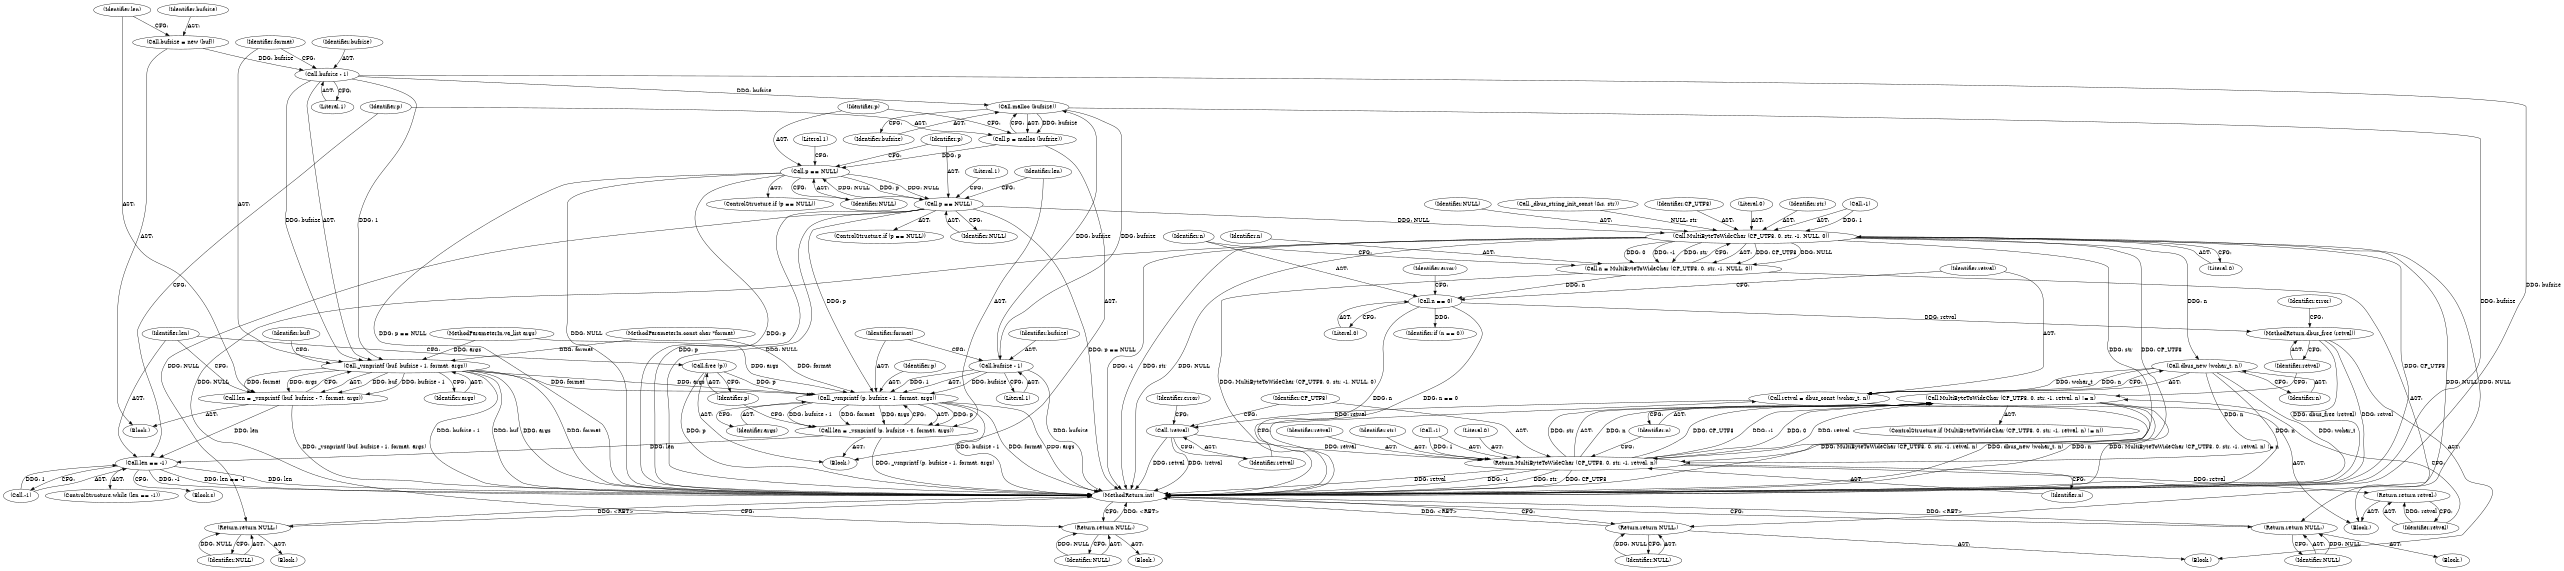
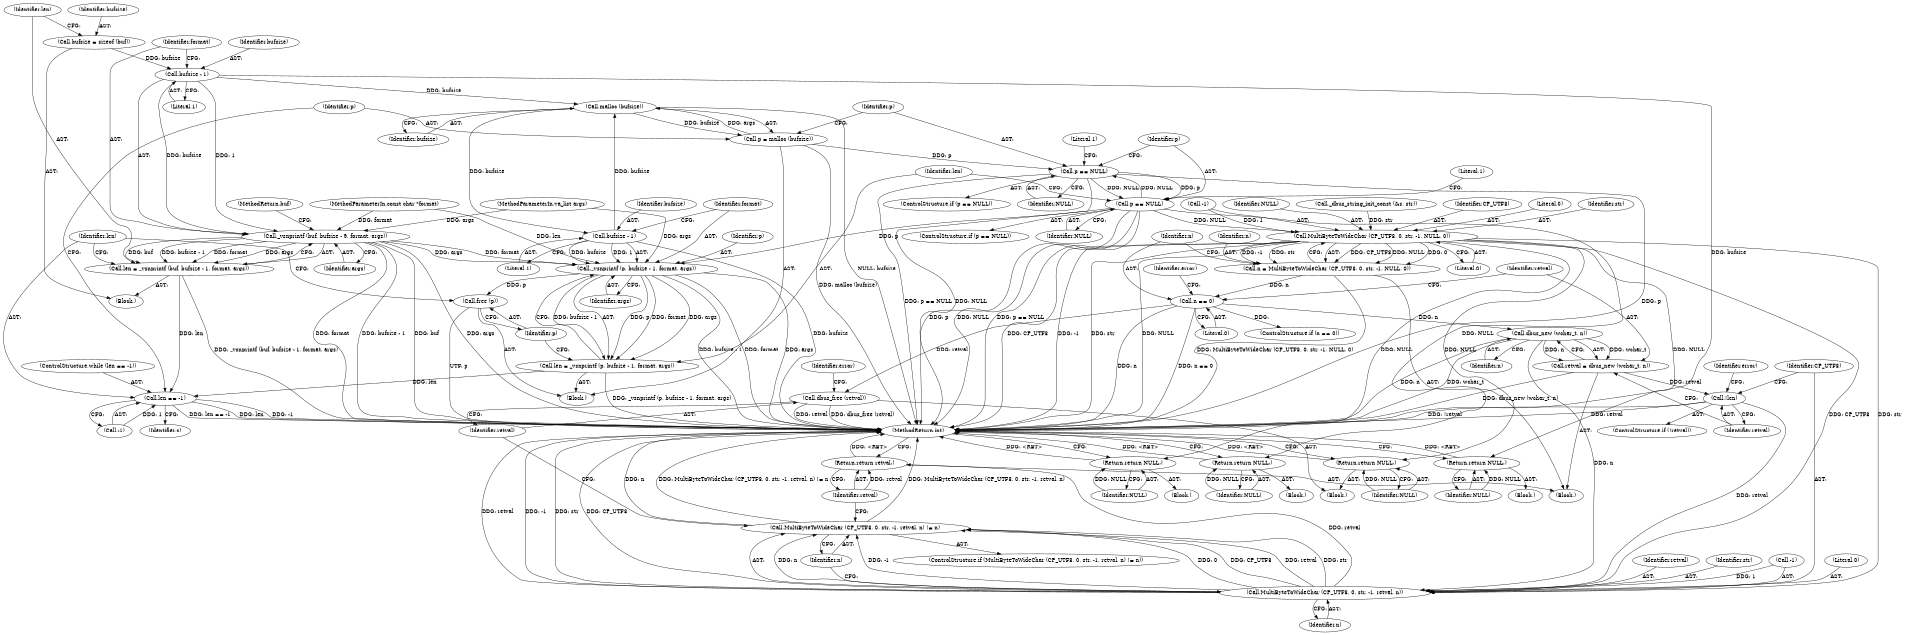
(181, 42) -> (94, 42)
(1018, 123) -> (742, 123)
(1684, 221) -> (1381, 221)
(2114, 247) -> (1358, 315)
none -> (820, 289)
(2498, 302) -> (877, 269)
(291, 334) -> (265, 204)
(1435, 334) -> (1300, 334)
(2310, 334) -> (834, 399)
(405, 366) -> (326, 237)
(814, 366) -> (549, 237)
(764, 387) -> (533, 278)
(293, 399) -> (179, 269)
(1819, 399) -> (1601, 366)
(696, 431) -> (459, 366)
(886, 431) -> (607, 366)
(1172, 431) -> (1724, 399)
none -> (1652, 431)
none -> (858, 440)
none -> (894, 447)
(1575, 463) -> (1325, 593)
(114, 475) -> (125, 382)
(204, 496) -> (165, 431)
